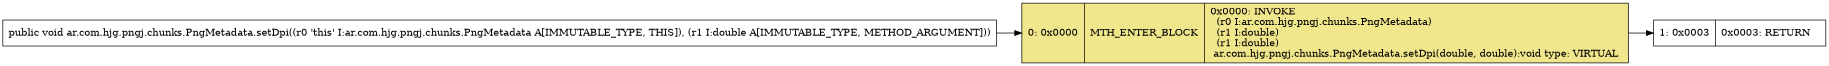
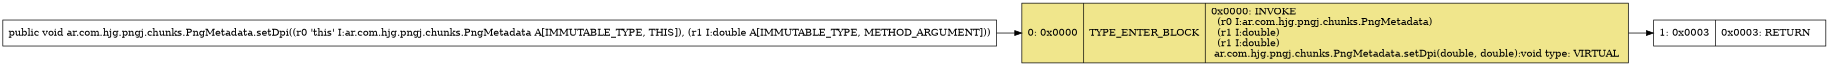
(1144, 33) -> (1144, 33)
